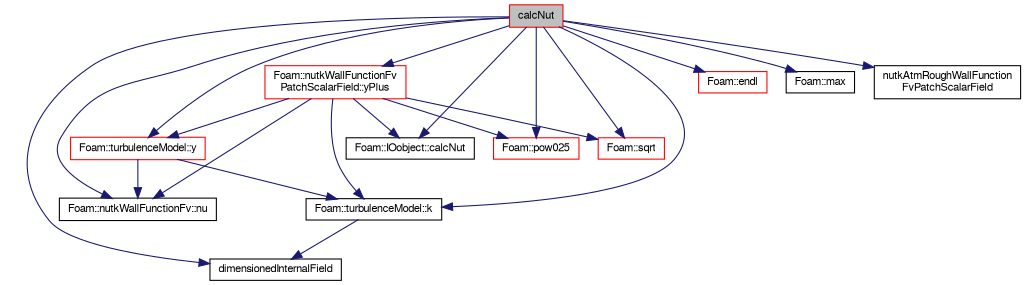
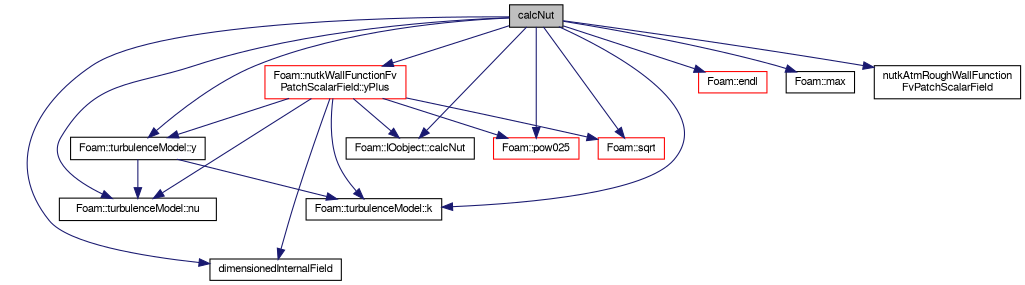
(536, 16) -> (536, 16)
(138, 148) -> (138, 148)
(138, 209) -> (138, 209)
(330, 237) -> (304, 173)
